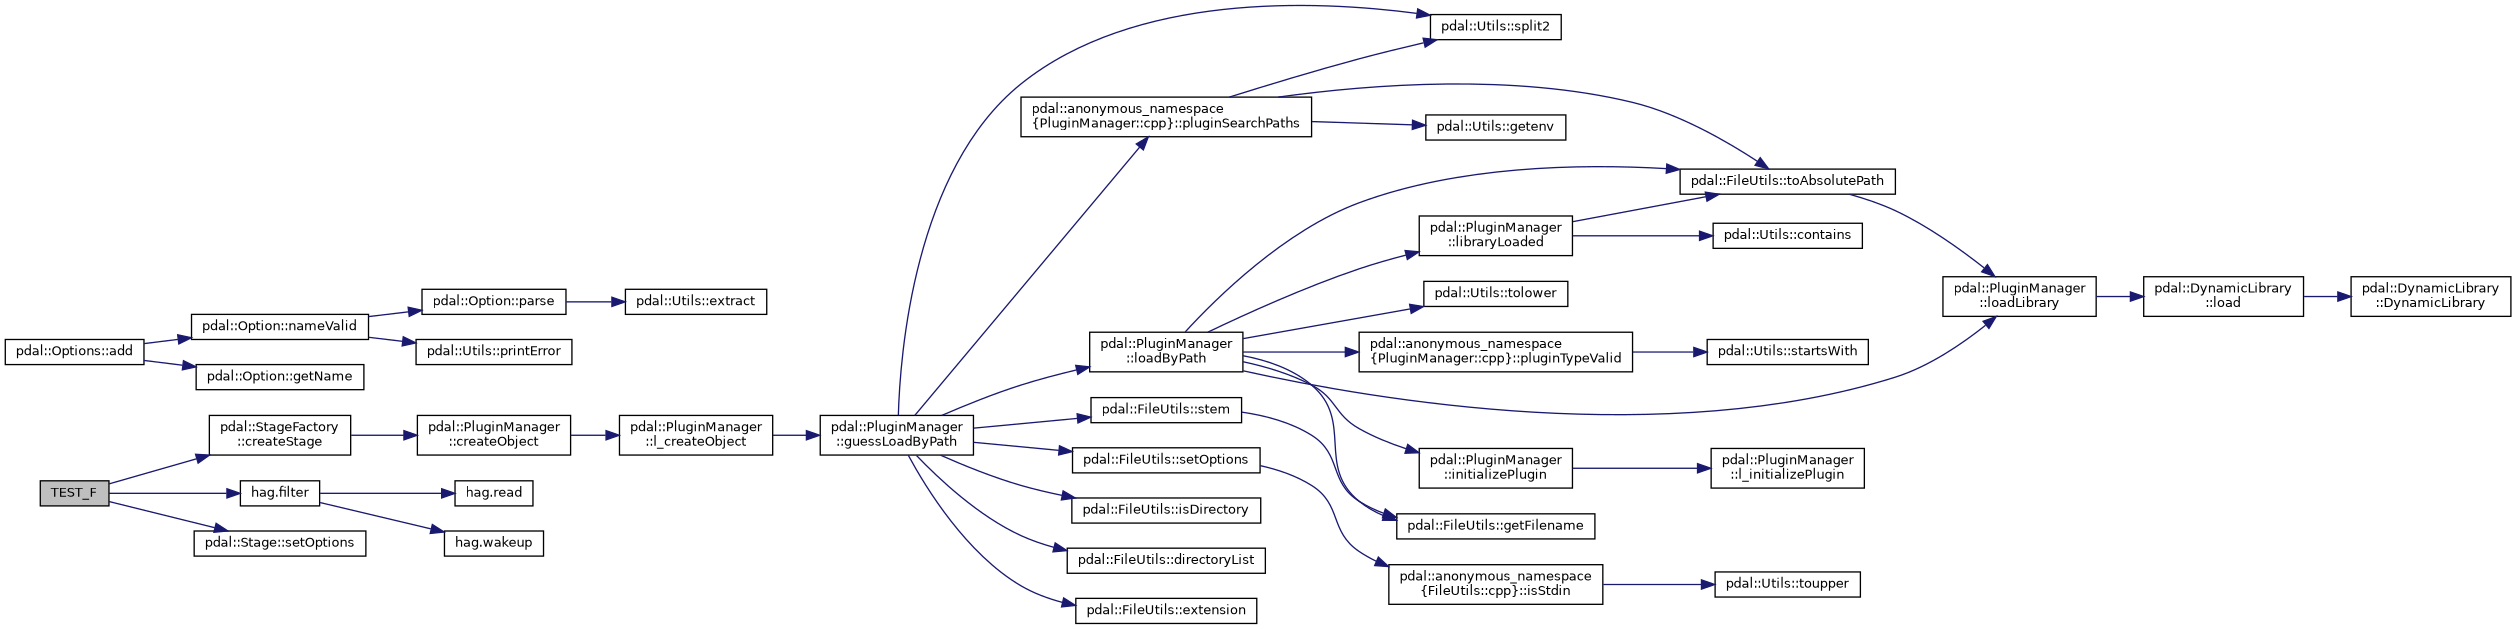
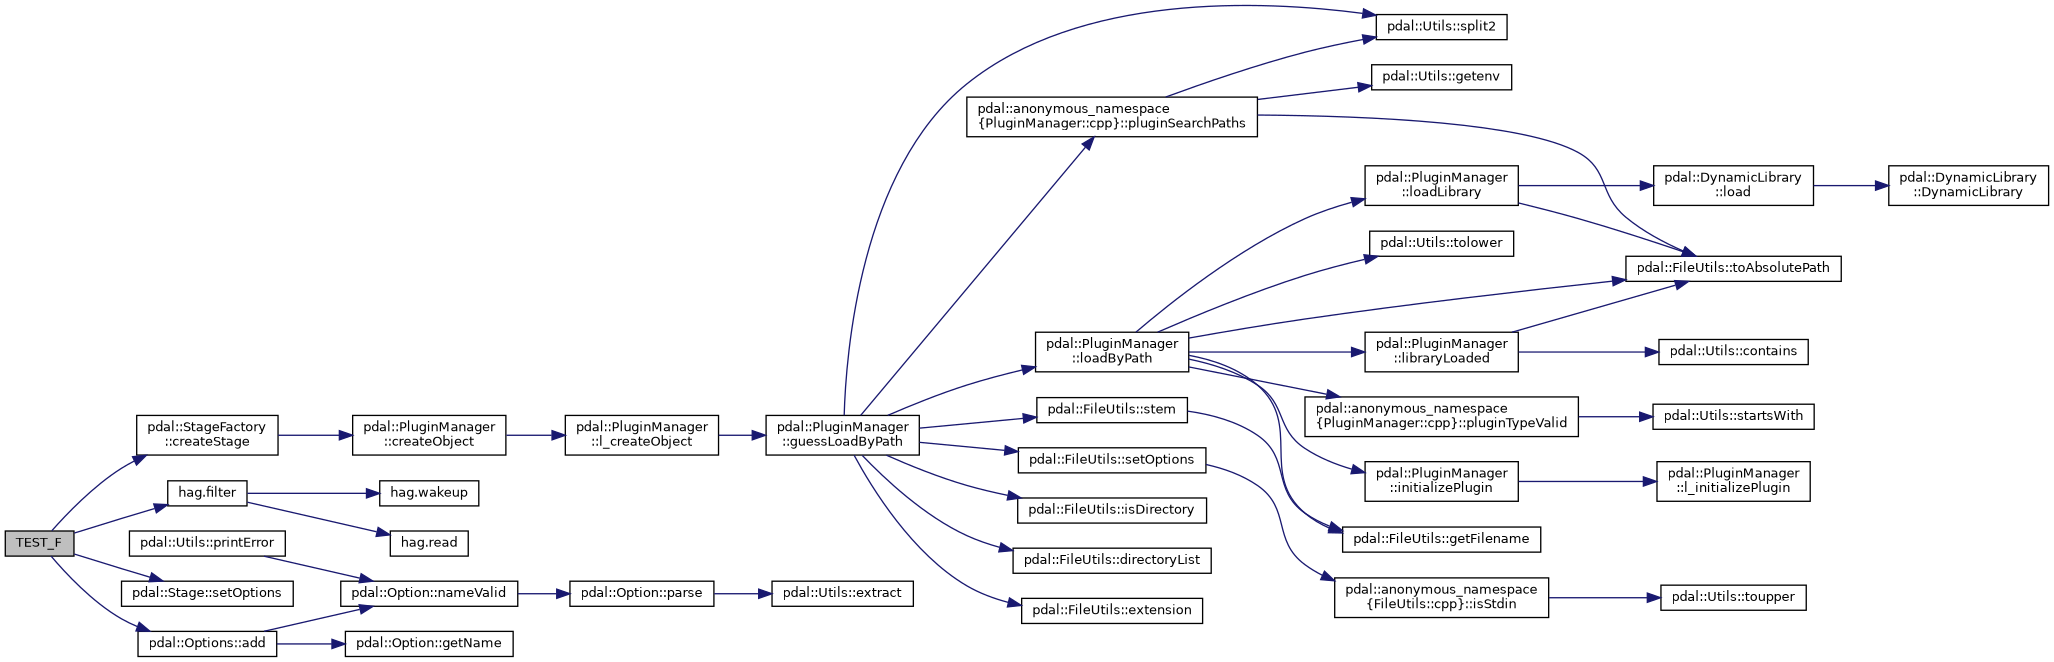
(1920, 224) -> (1601, 225)
(386, 339) -> (312, 567)
none -> (90, 596)
